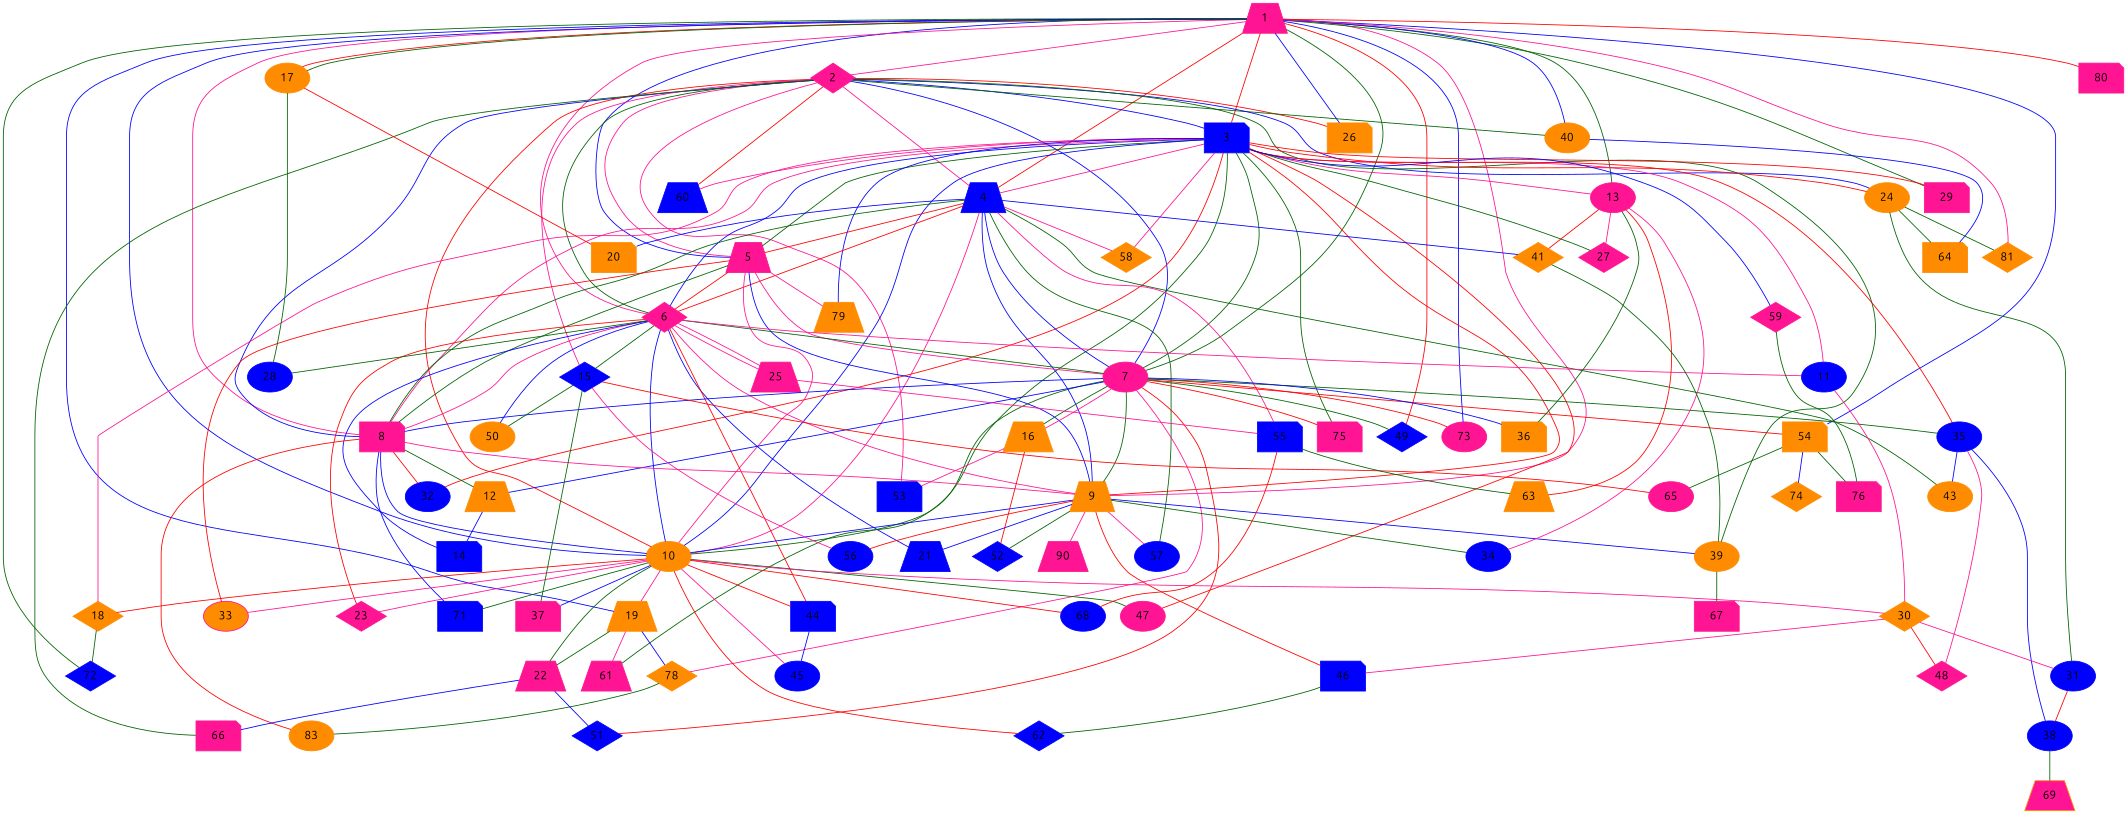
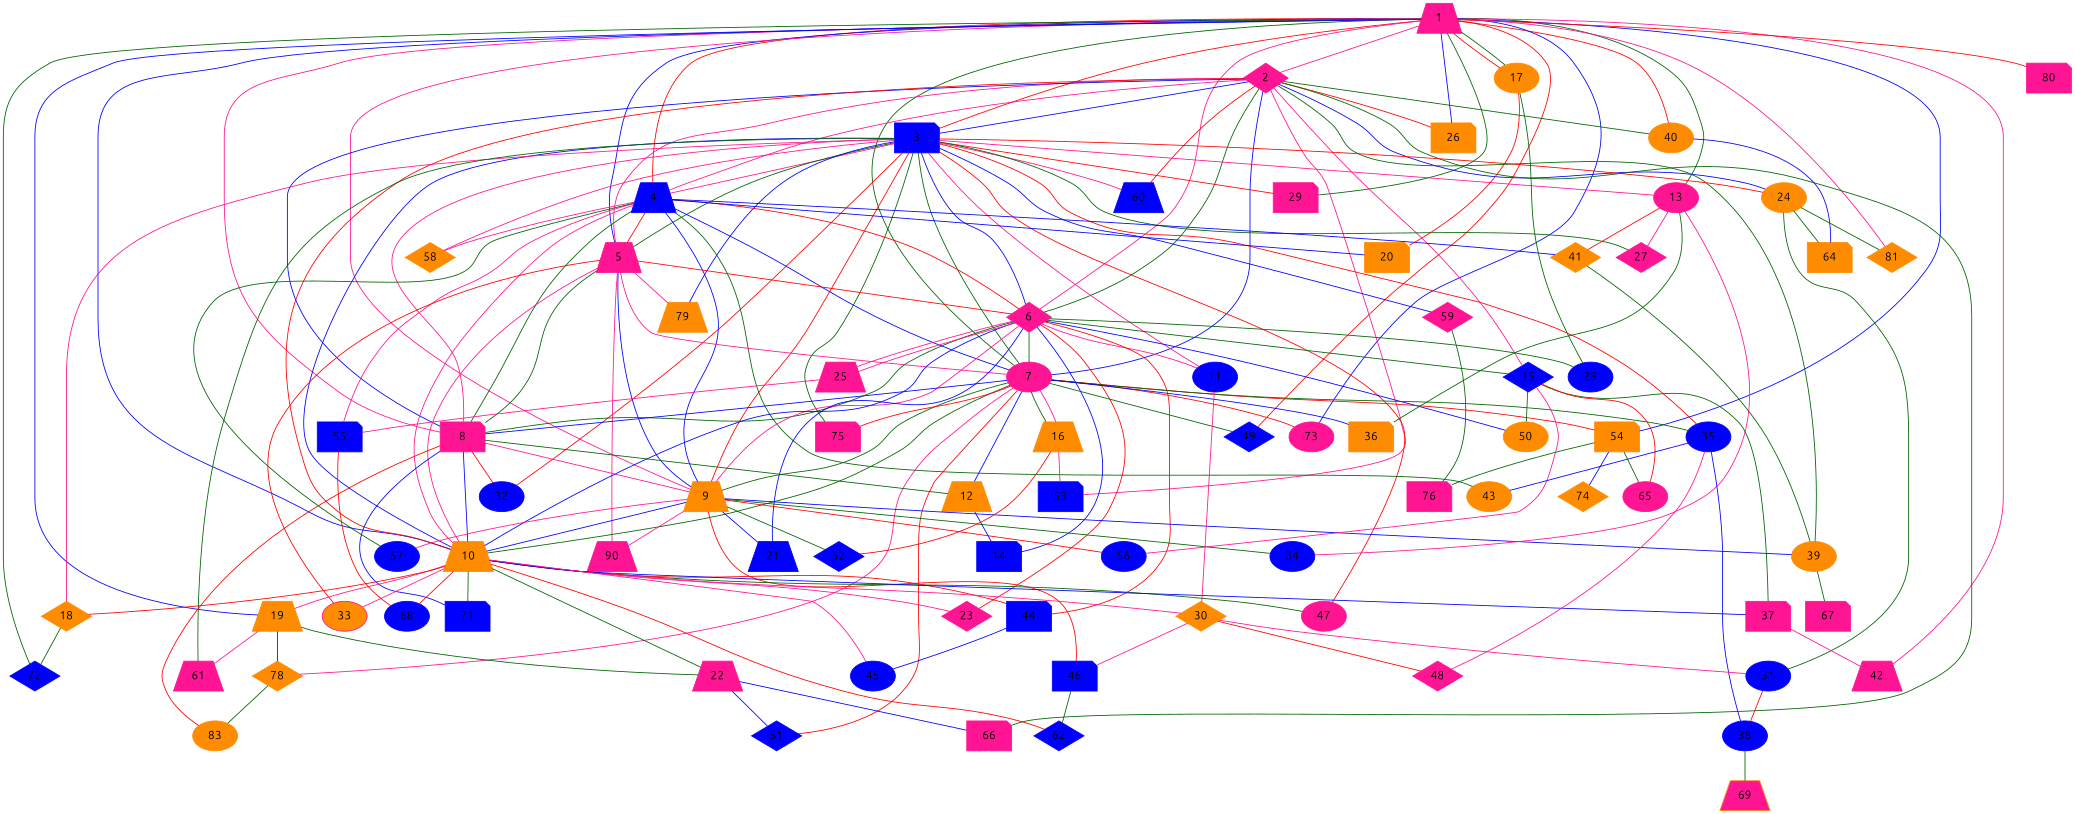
(1522, 57) -> (1583, 42)
(520, 362) -> (719, 421)
none -> (613, 407)
(1529, 497) -> none
(669, 556) -> (468, 556)
none -> (1877, 676)
